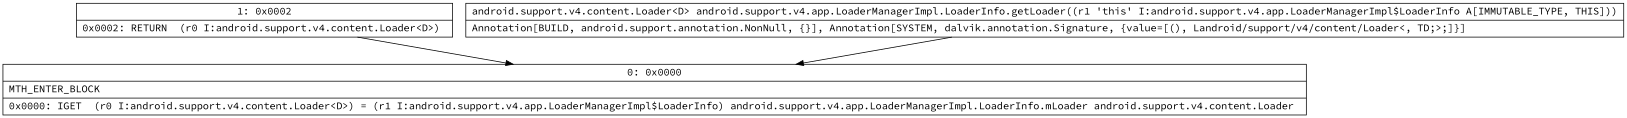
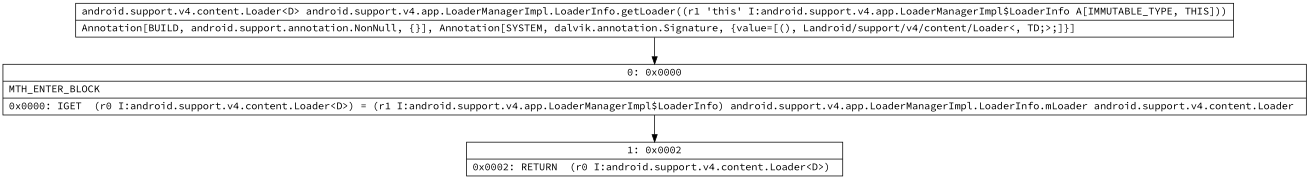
(432, 50) -> (655, 125)
